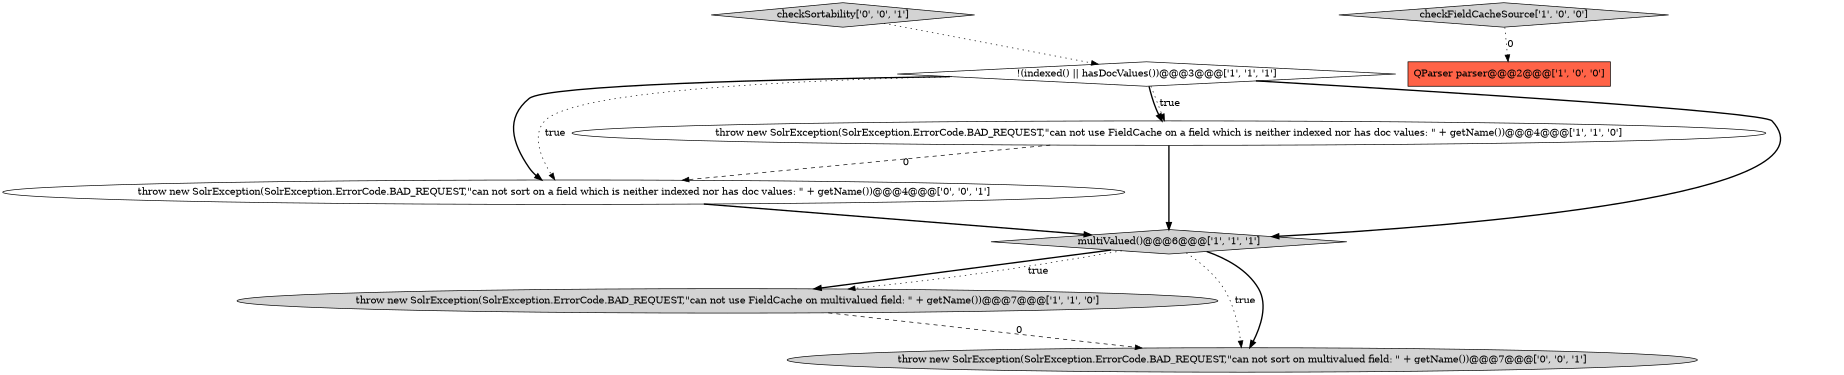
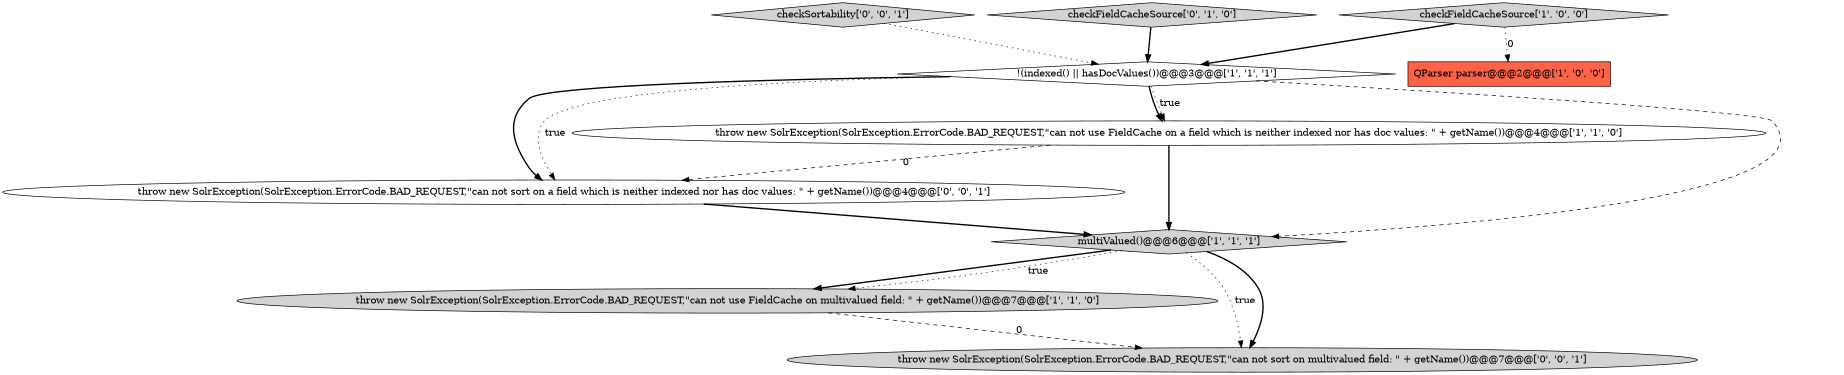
none -> (1152, 15)
none -> (1331, 43)
(1775, 132) -> (1775, 132)
